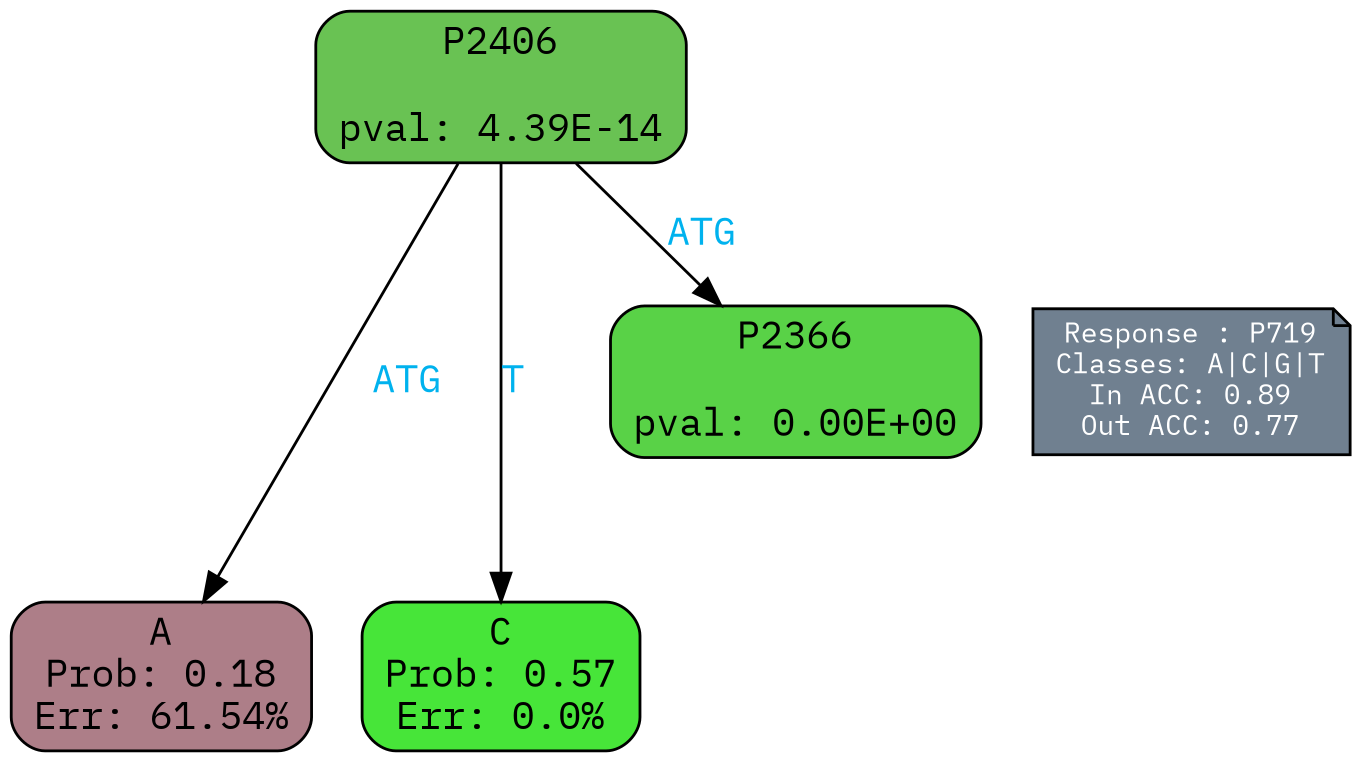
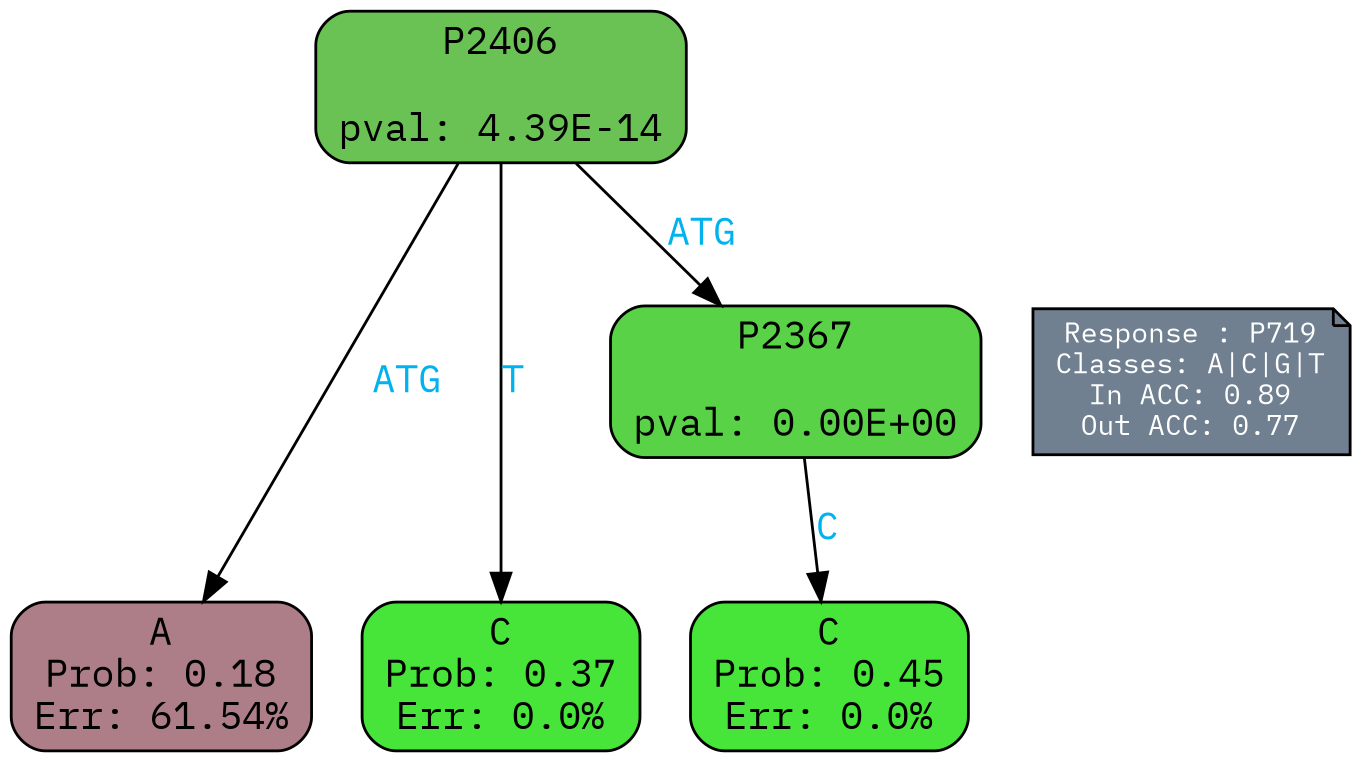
(796, 382) -> (796, 382)
(501, 676) -> (501, 676)
none -> (829, 676)
